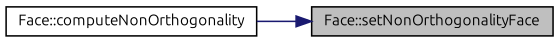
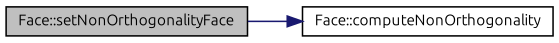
(276, 21) -> (268, 21)
